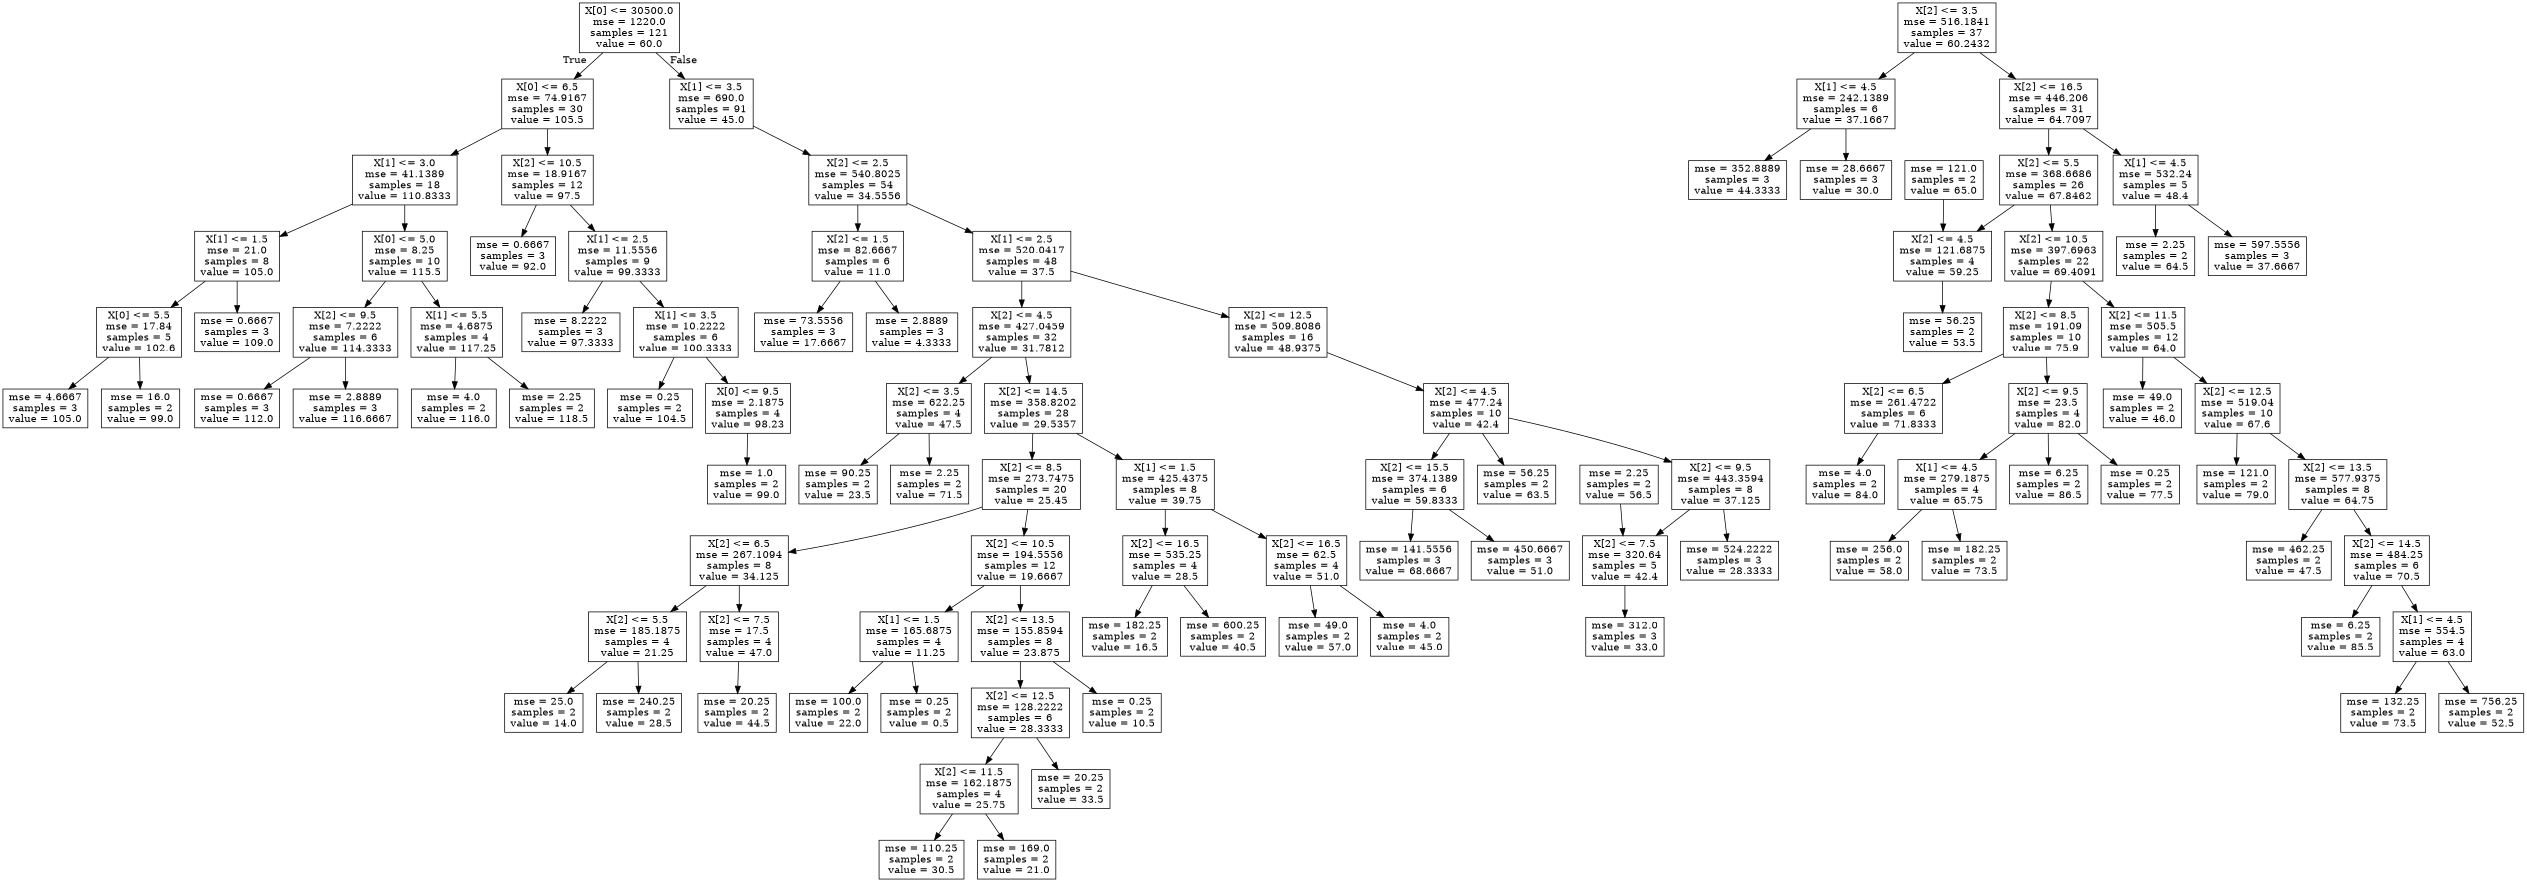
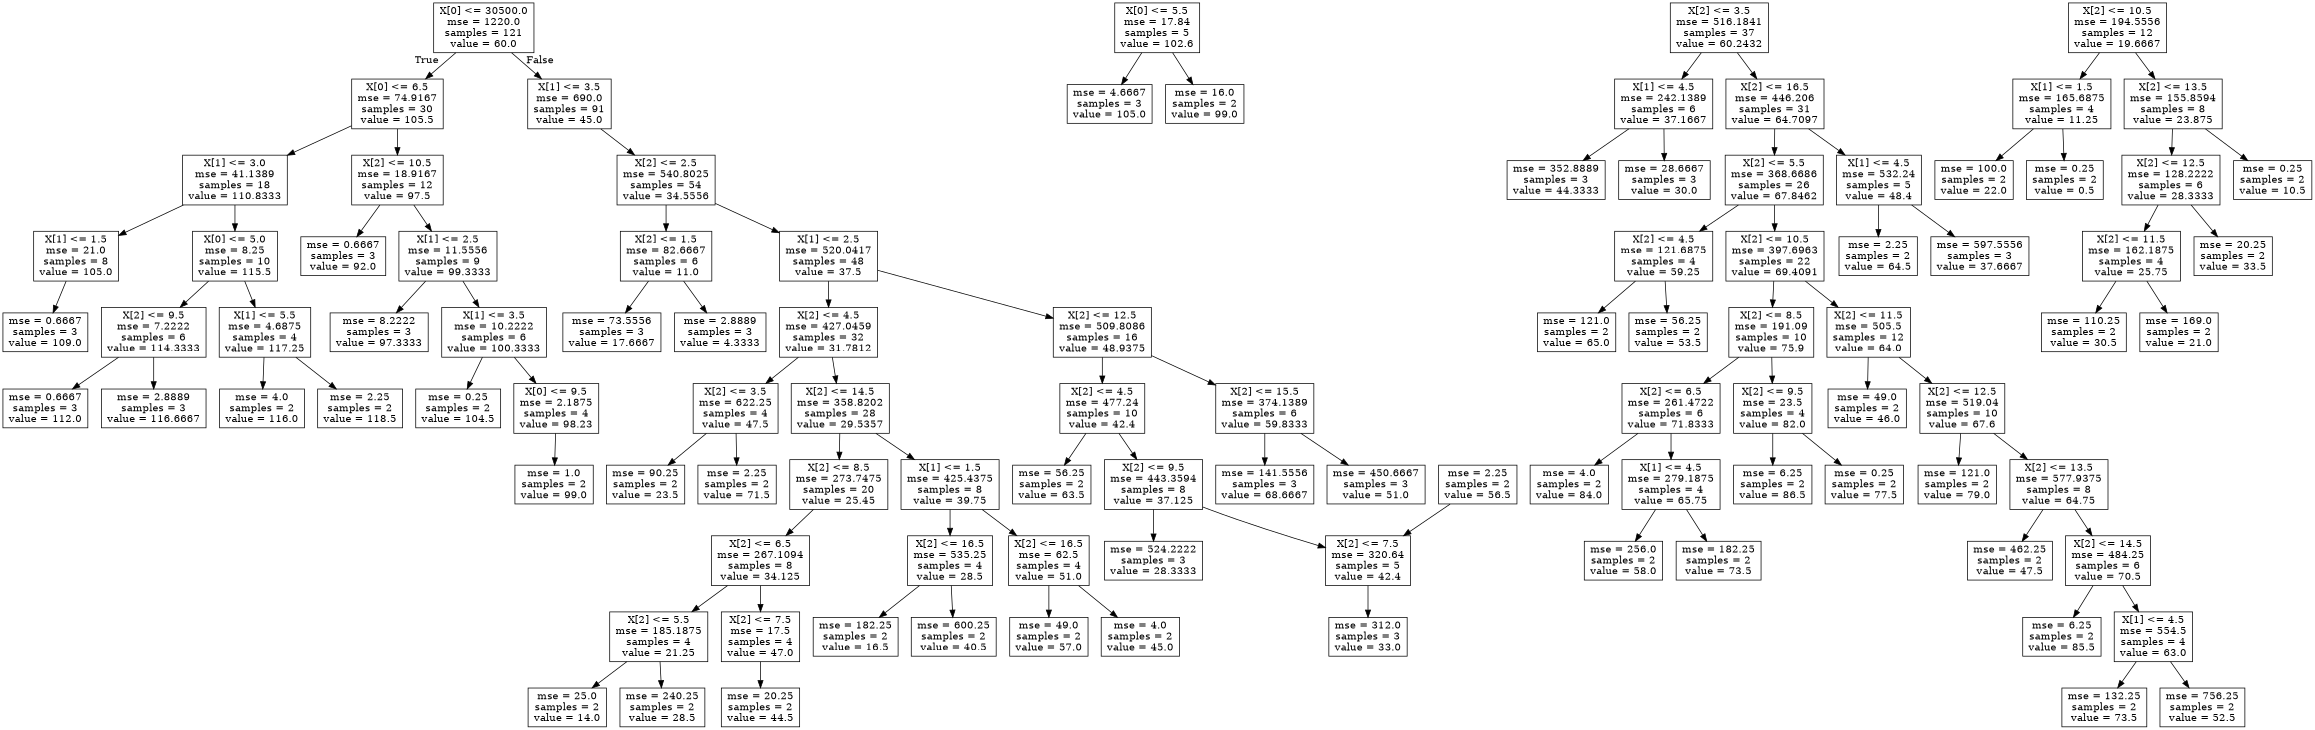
(1943, 212) -> (1620, 295)
(191, 292) -> none
(1443, 443) -> (1180, 369)
(2001, 444) -> (1671, 443)
(1026, 519) -> none
